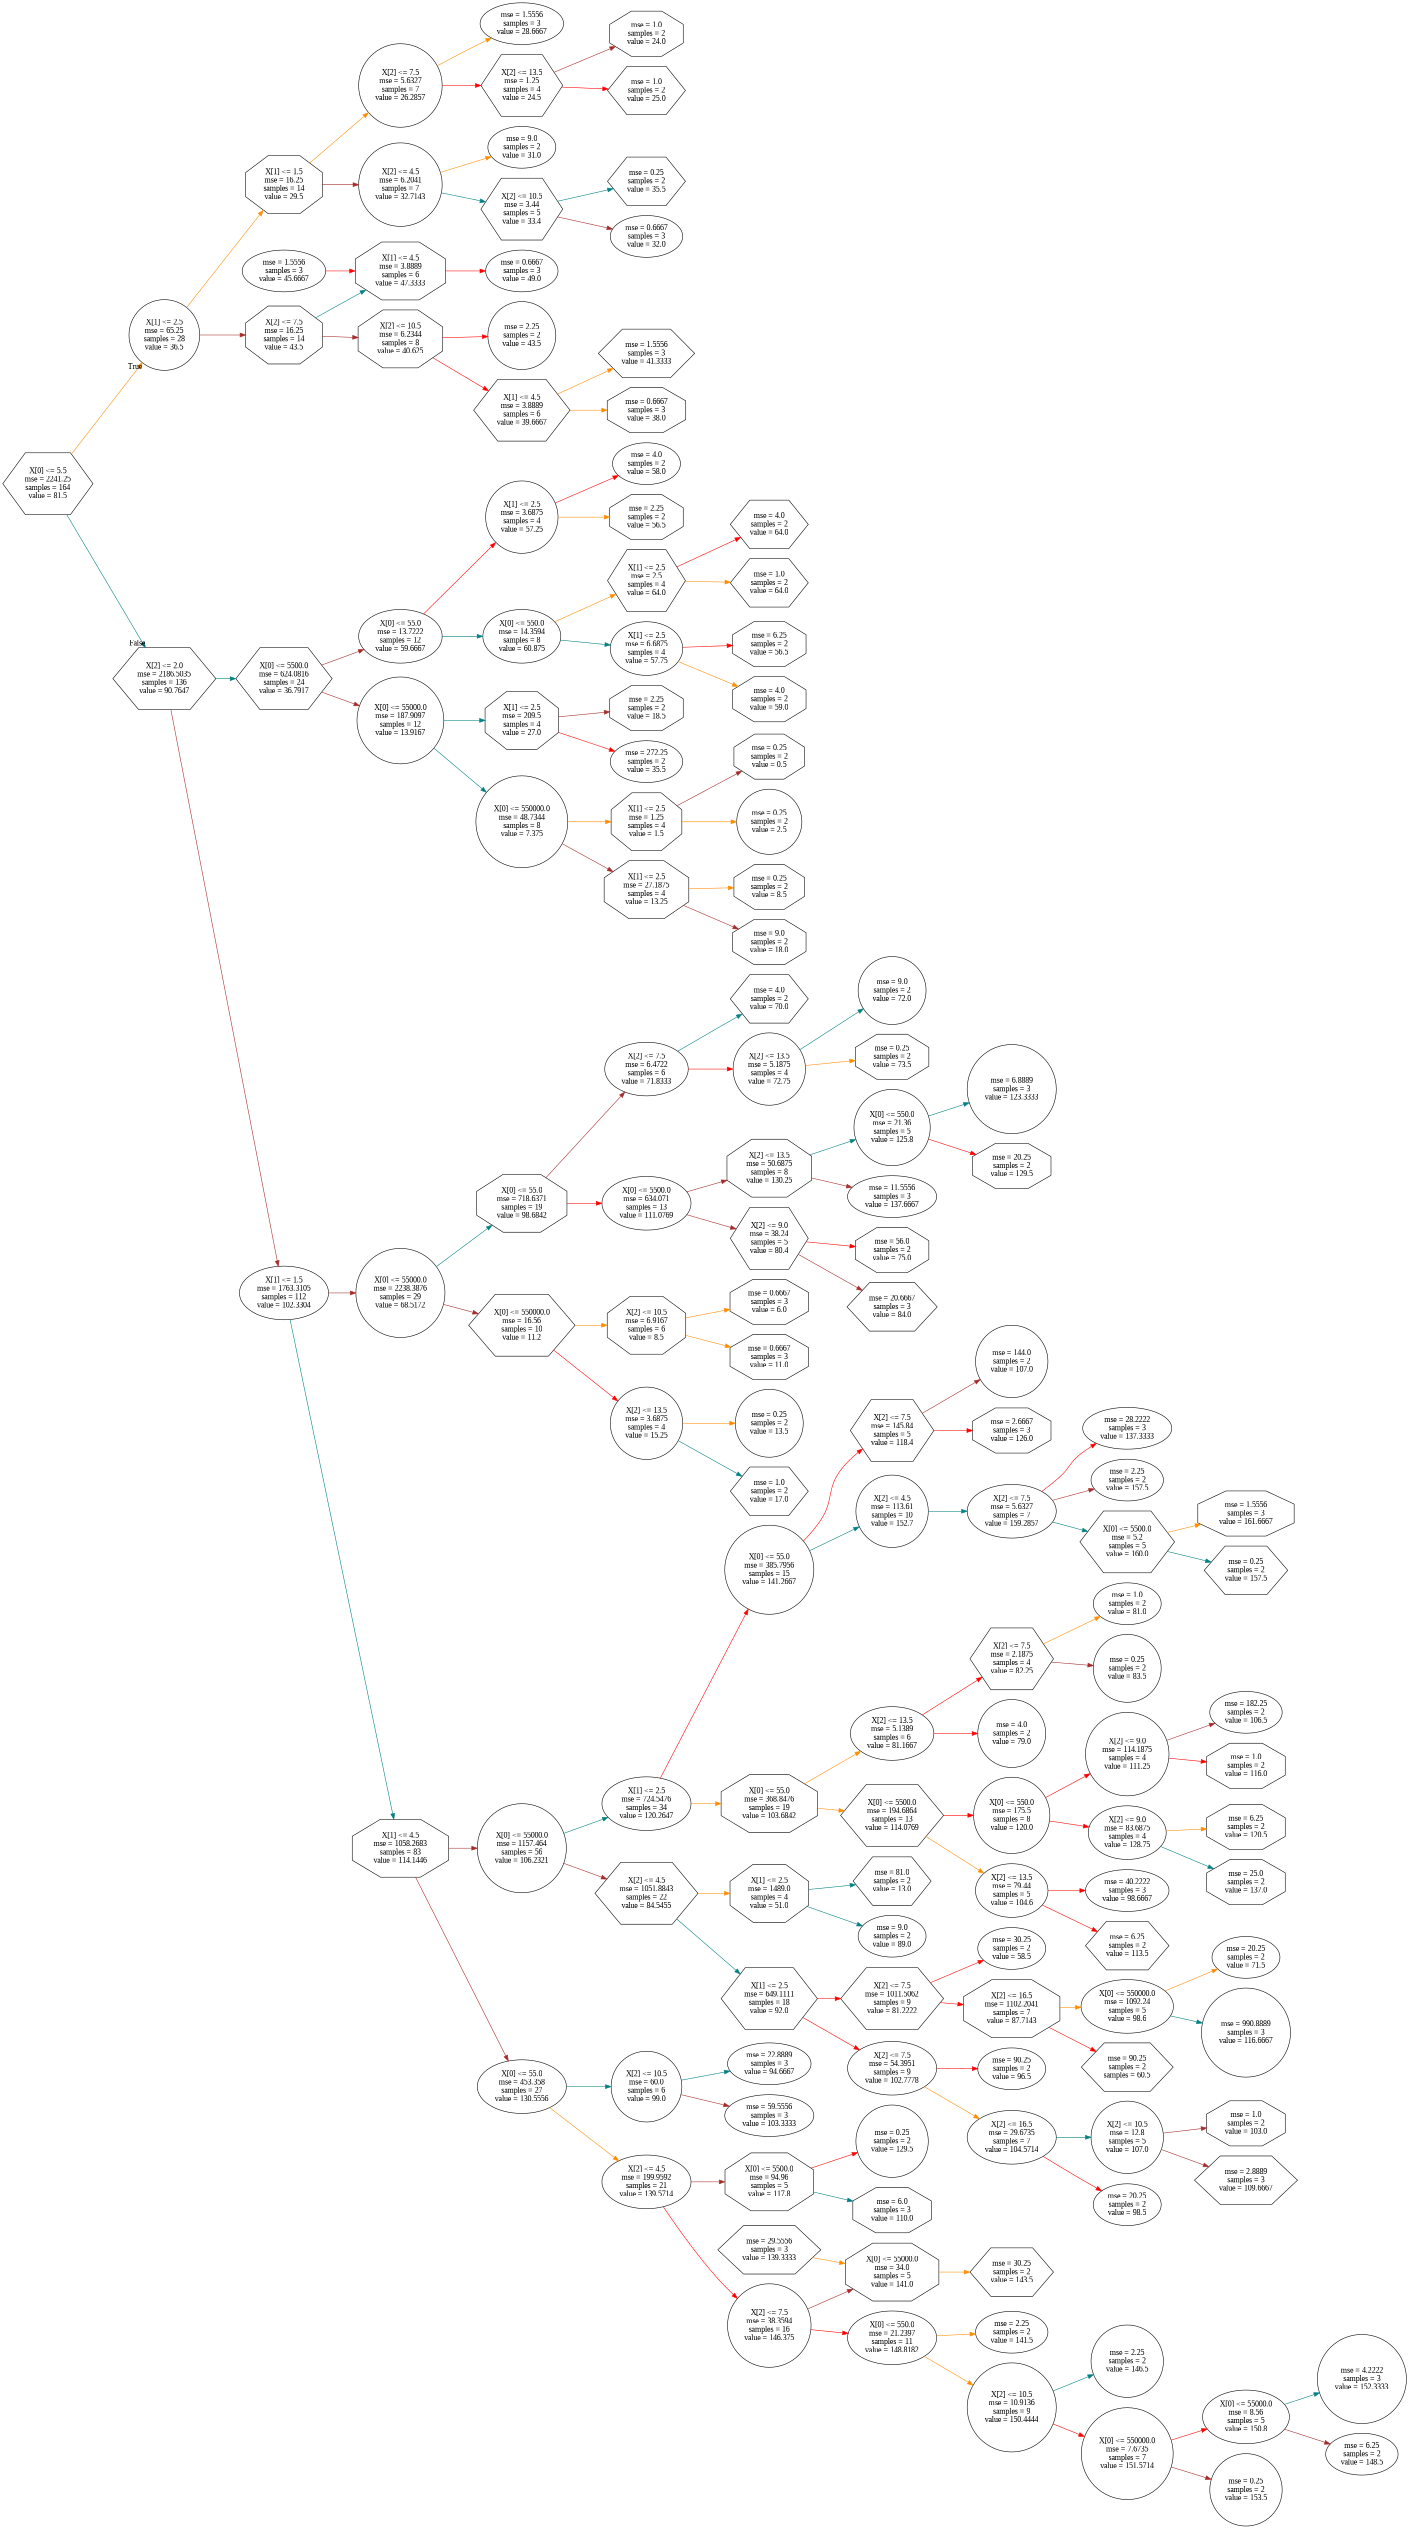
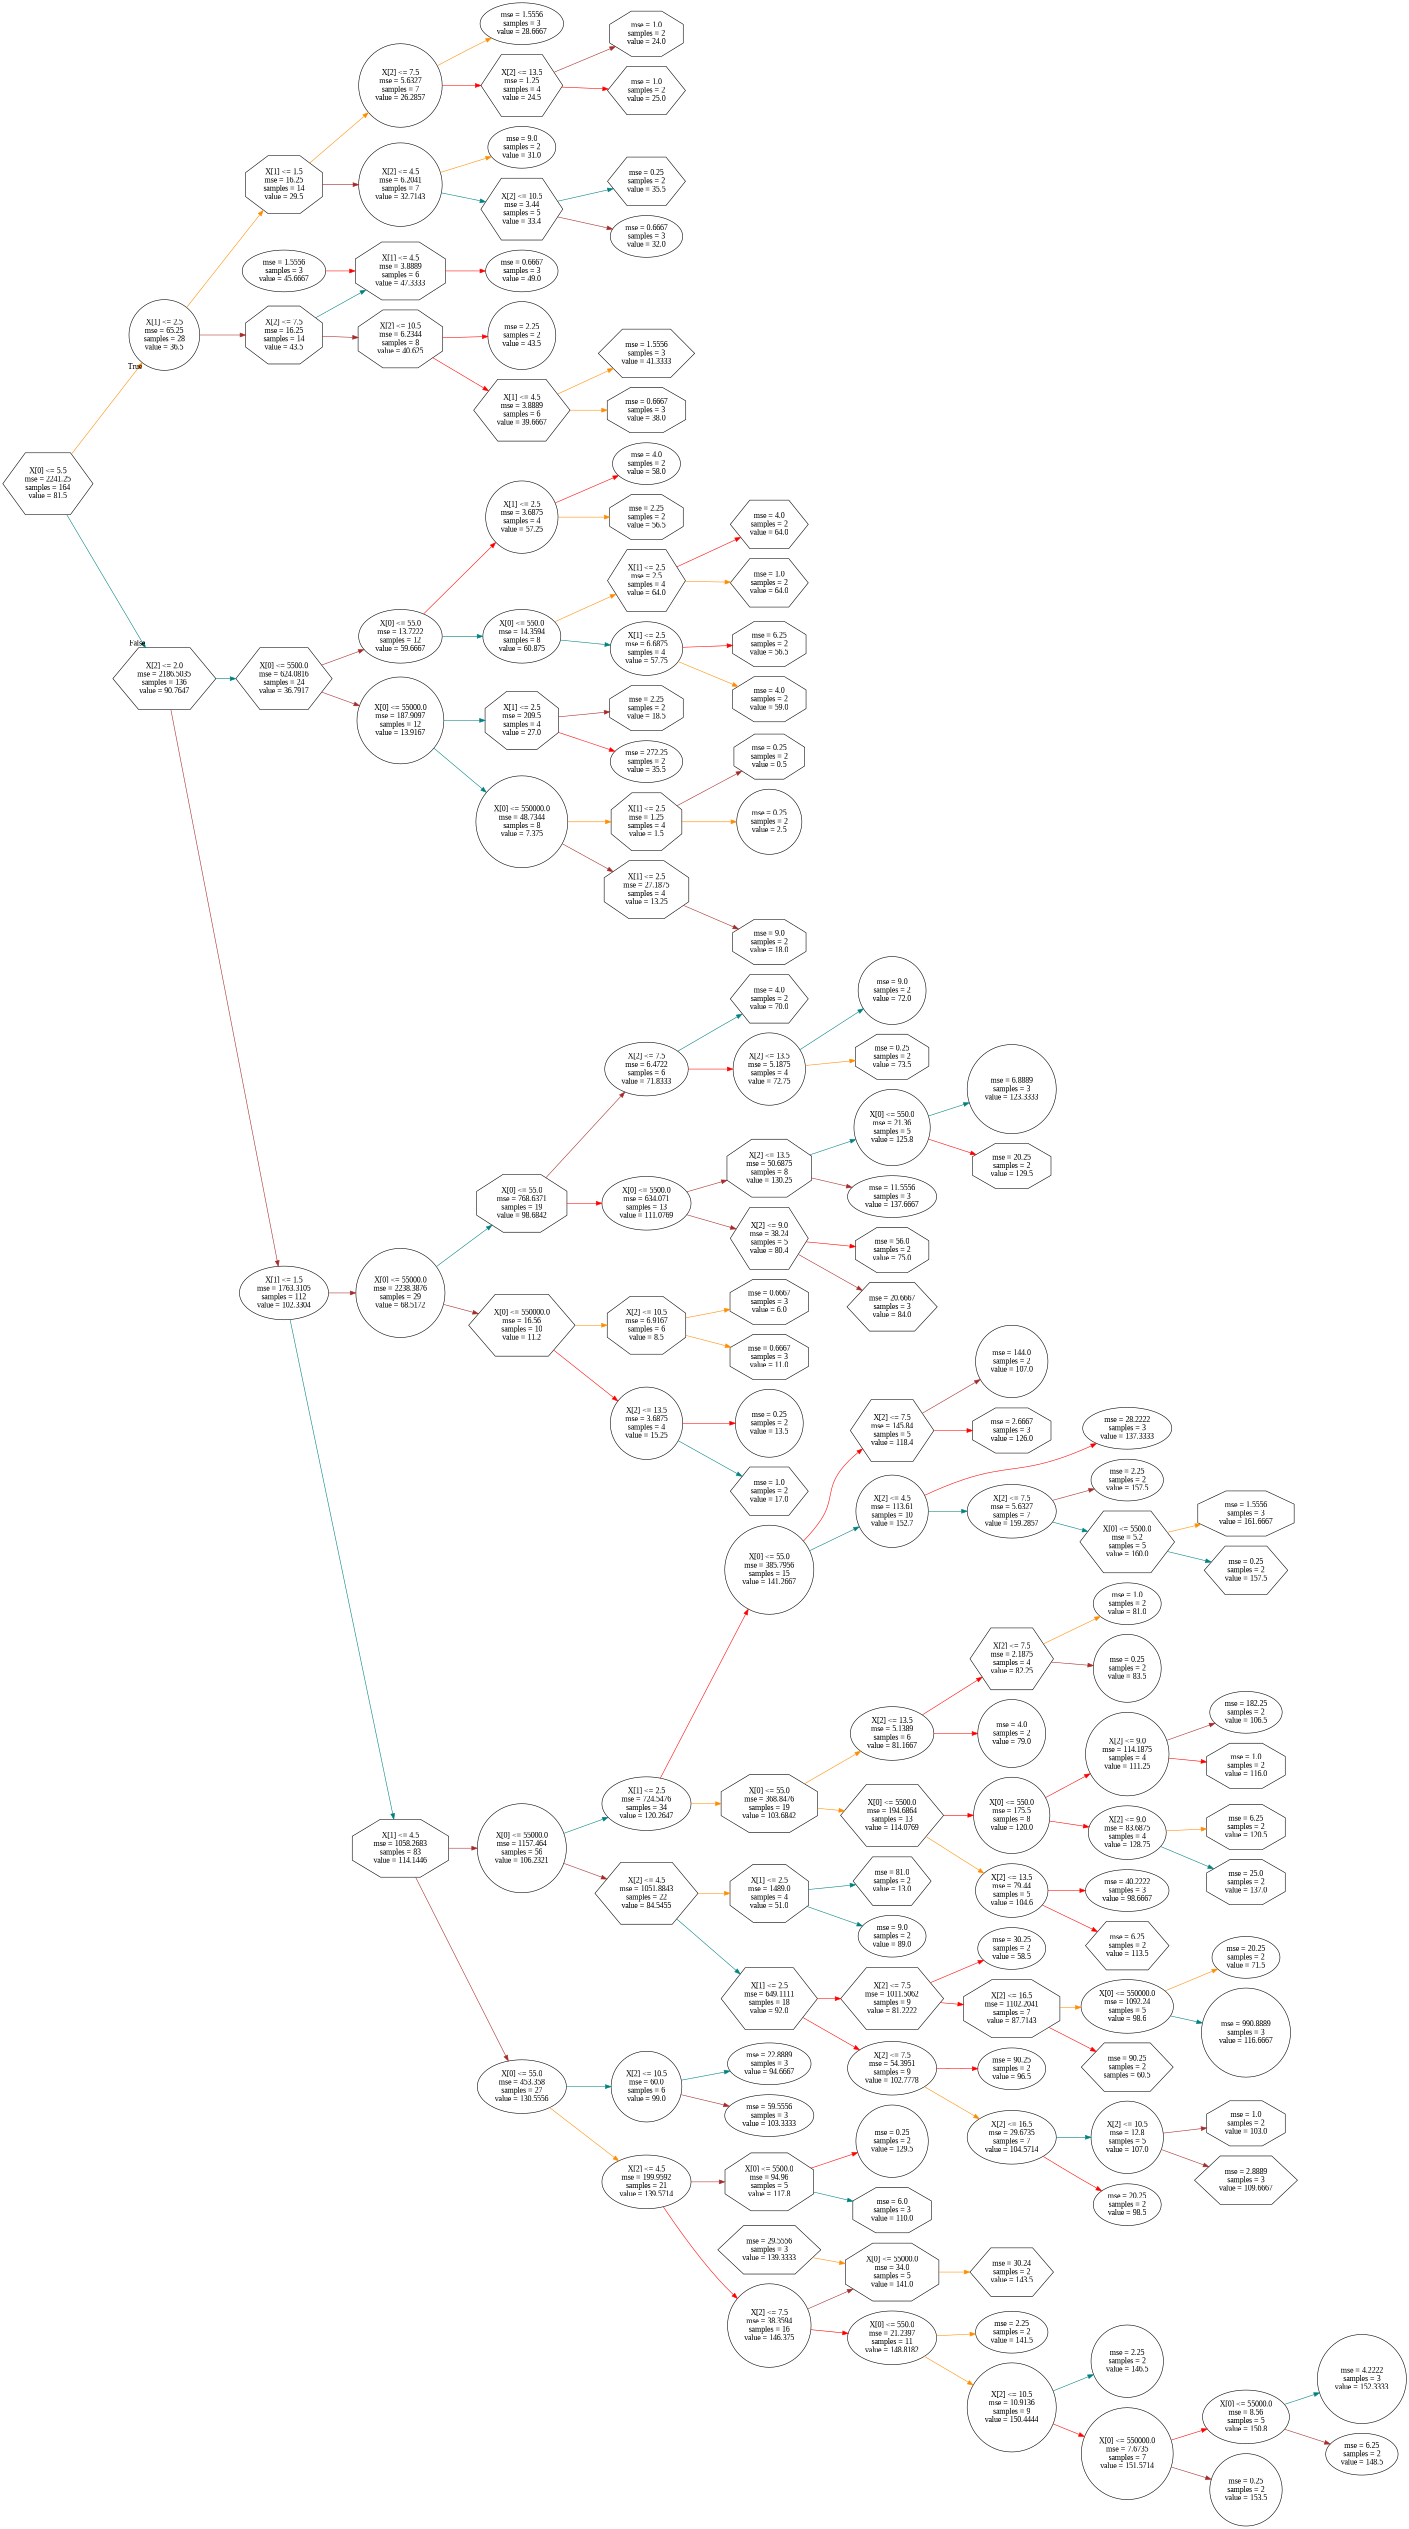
(769, 887) -> none
(522, 1203) -> (522, 1203)
(706, 1423) -> (706, 1423)
(1067, 1469) -> (1008, 1470)
(1012, 2272) -> (1012, 2272)
